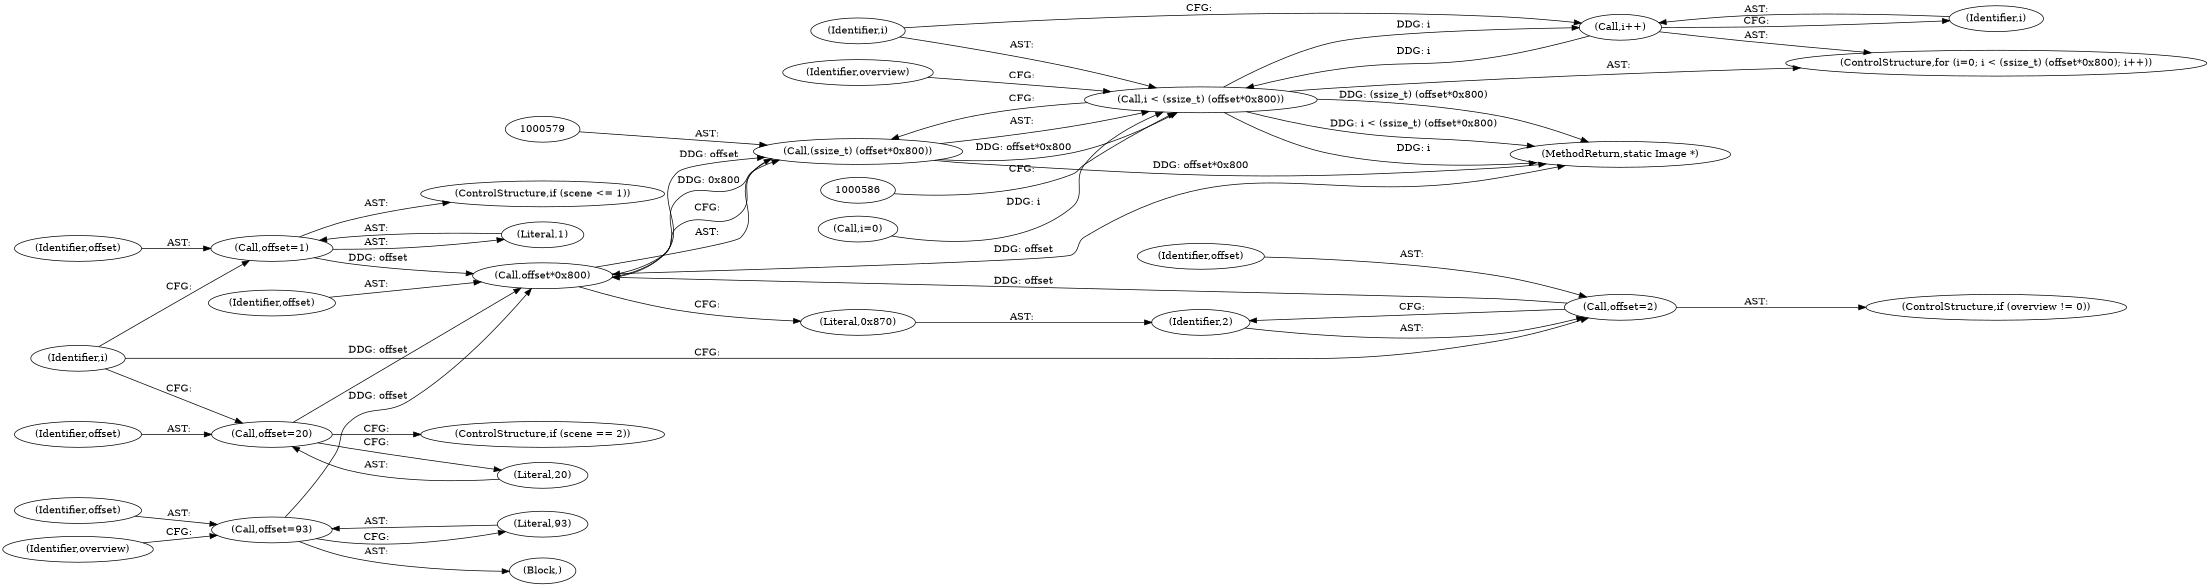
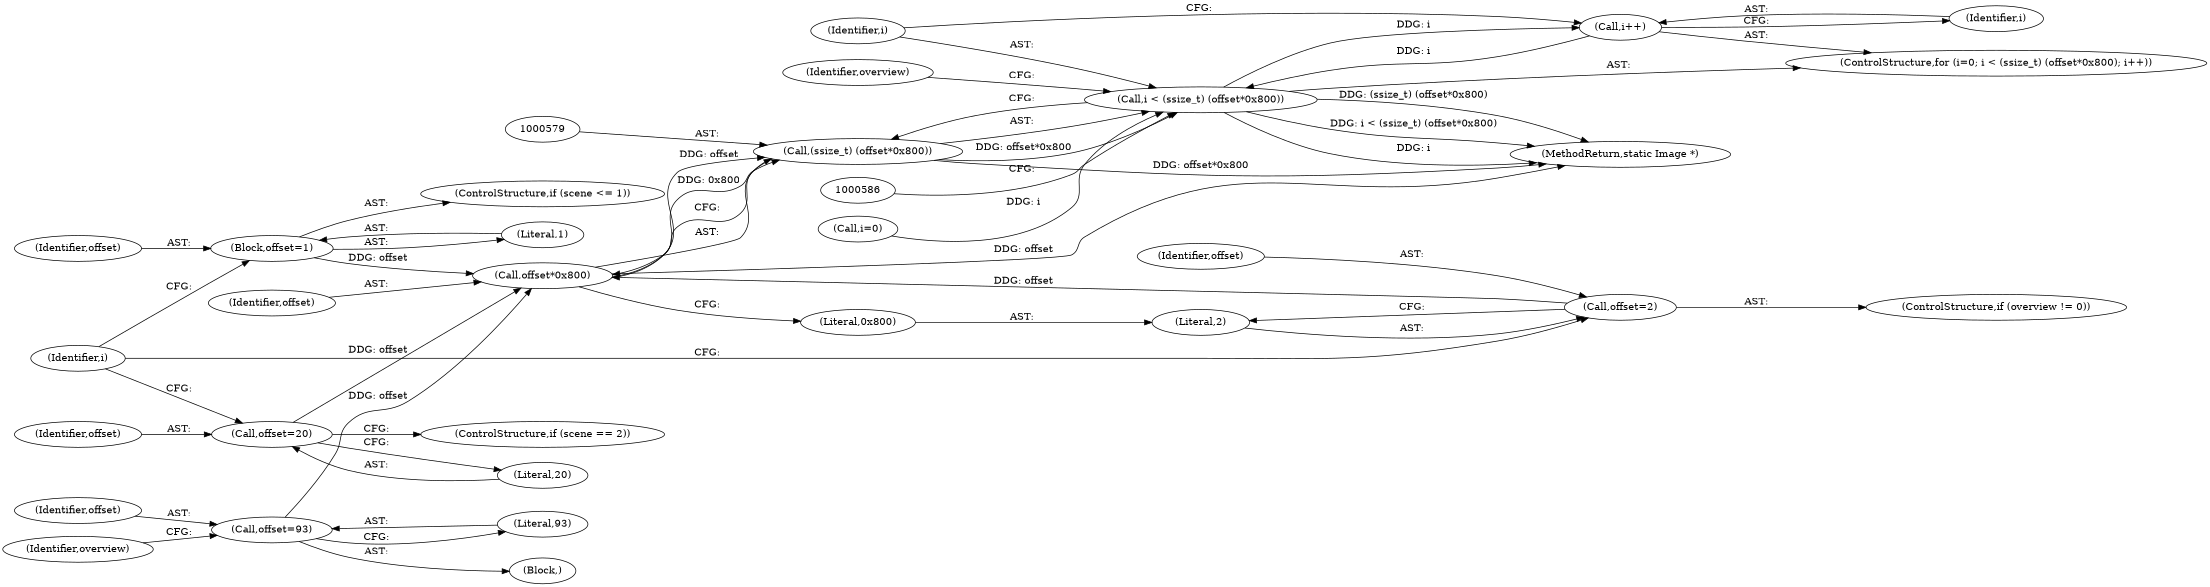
(272, 248) -> (272, 248)
(858, 322) -> (858, 322)
(1201, 322) -> (1201, 322)
